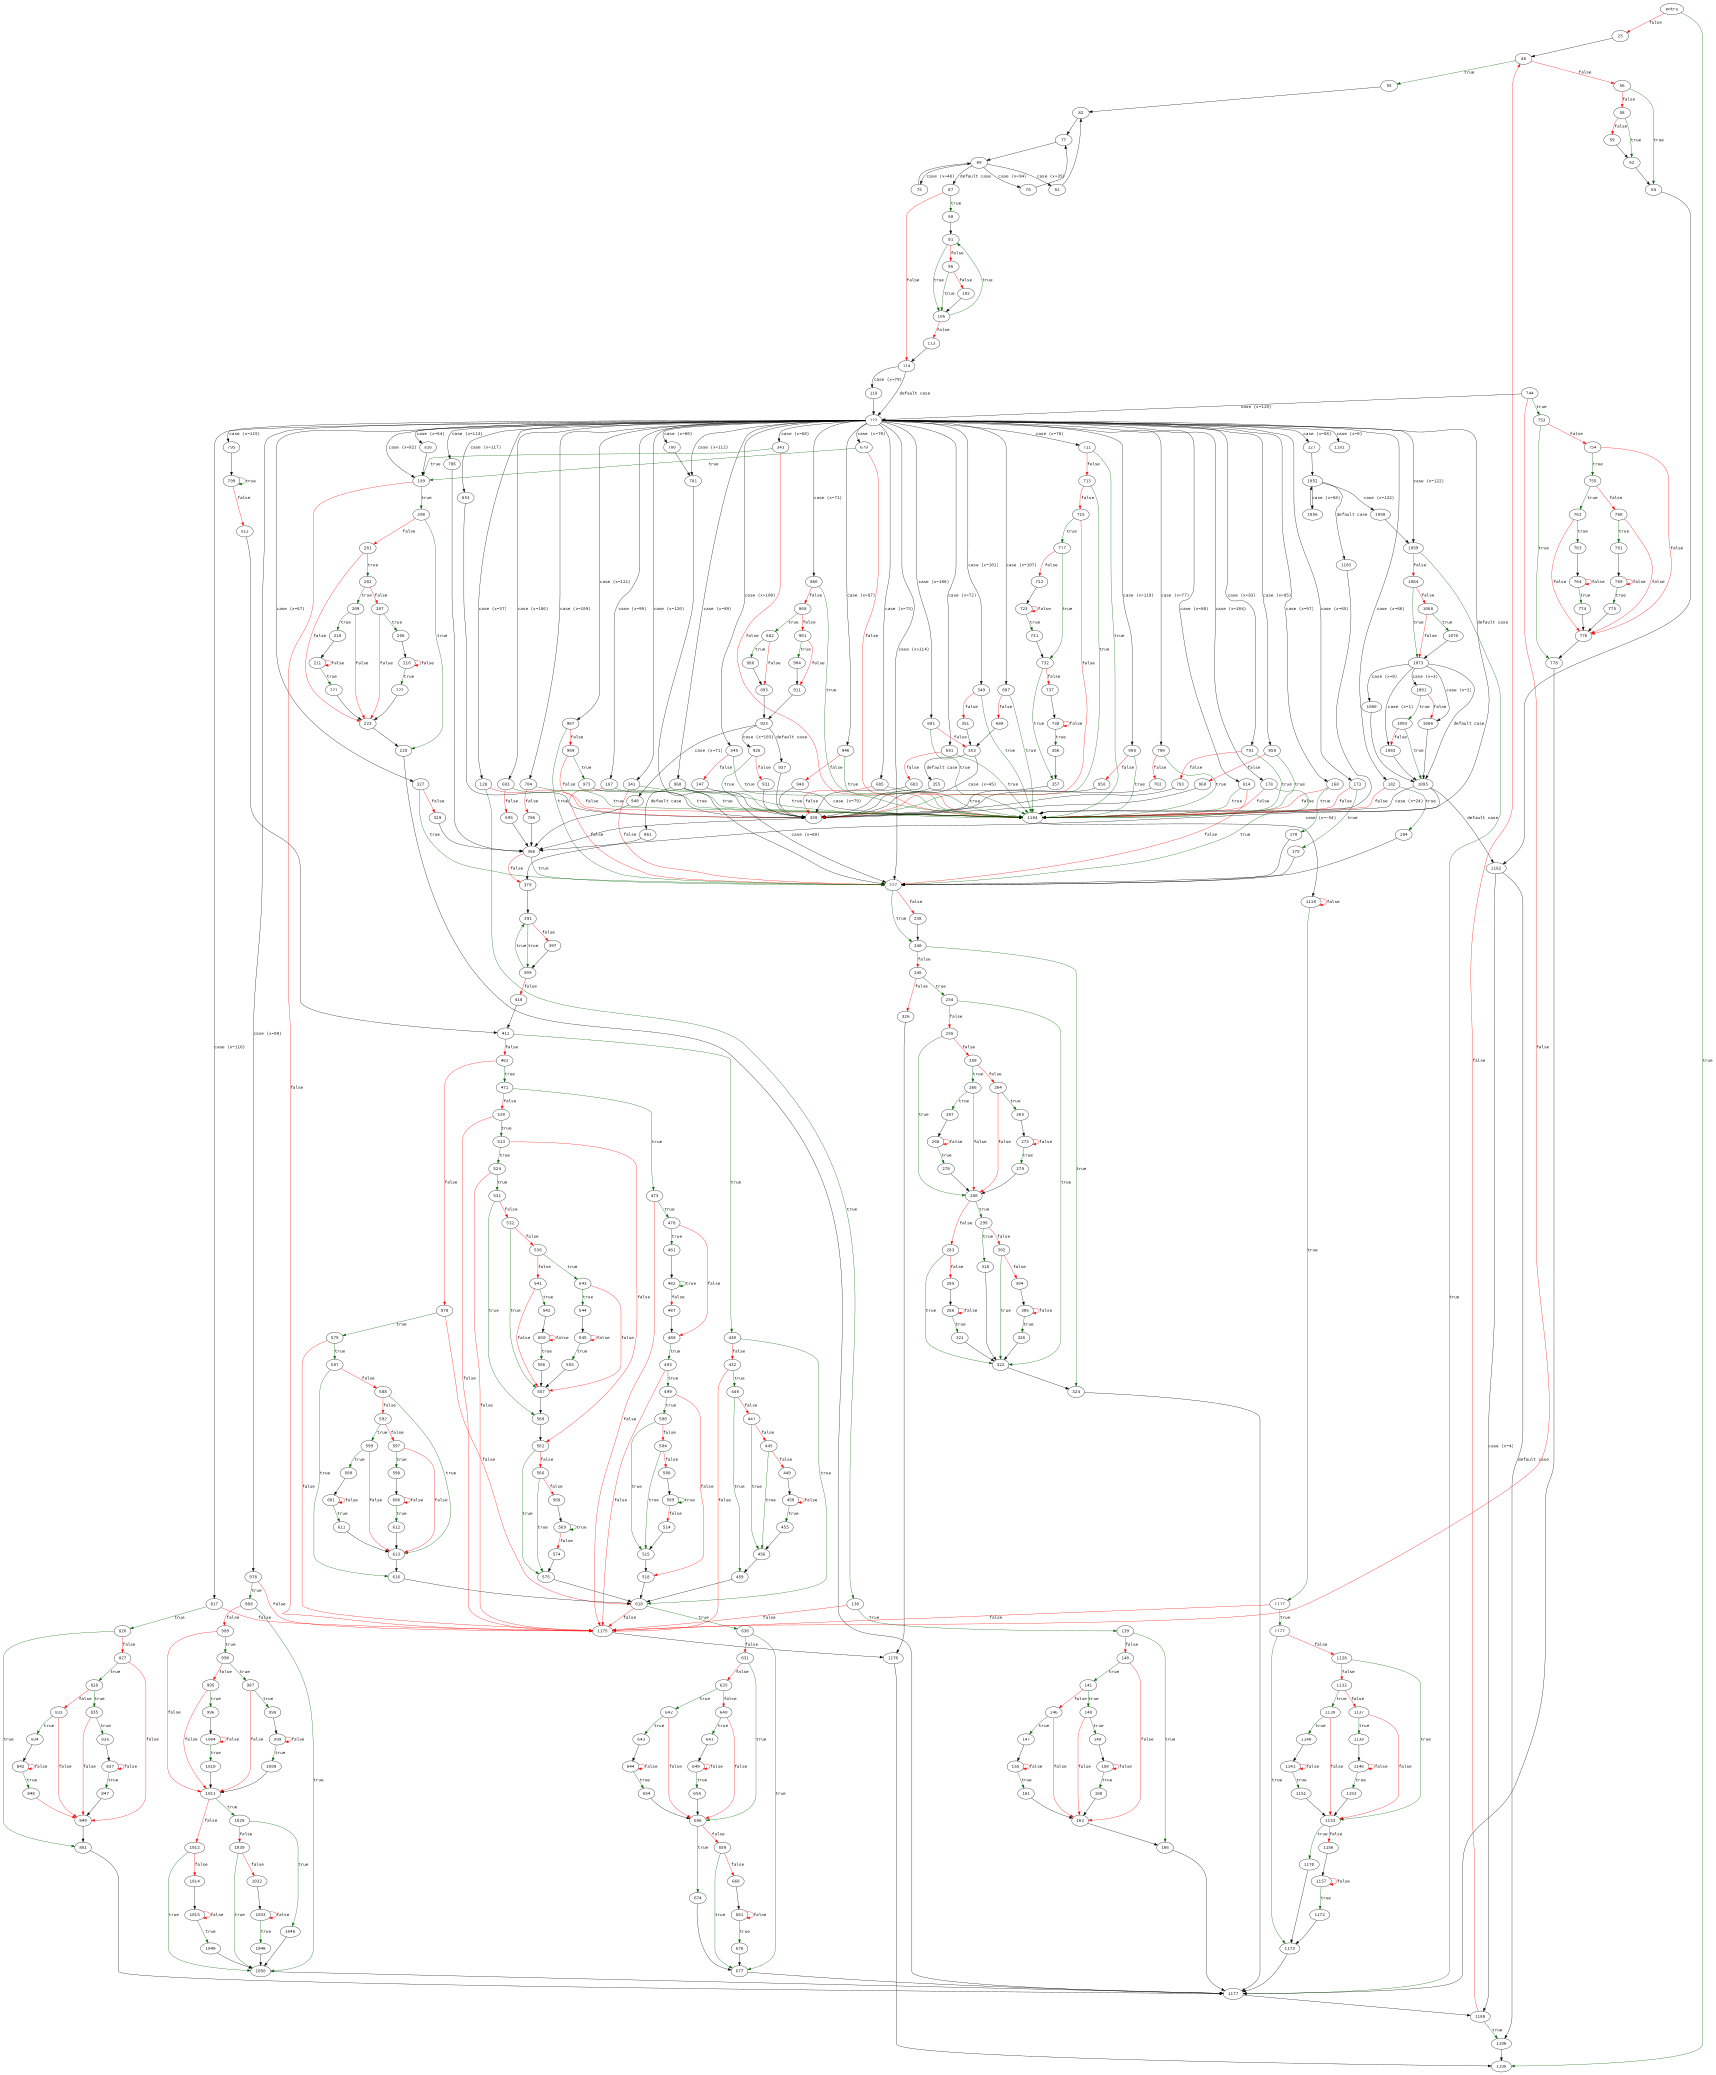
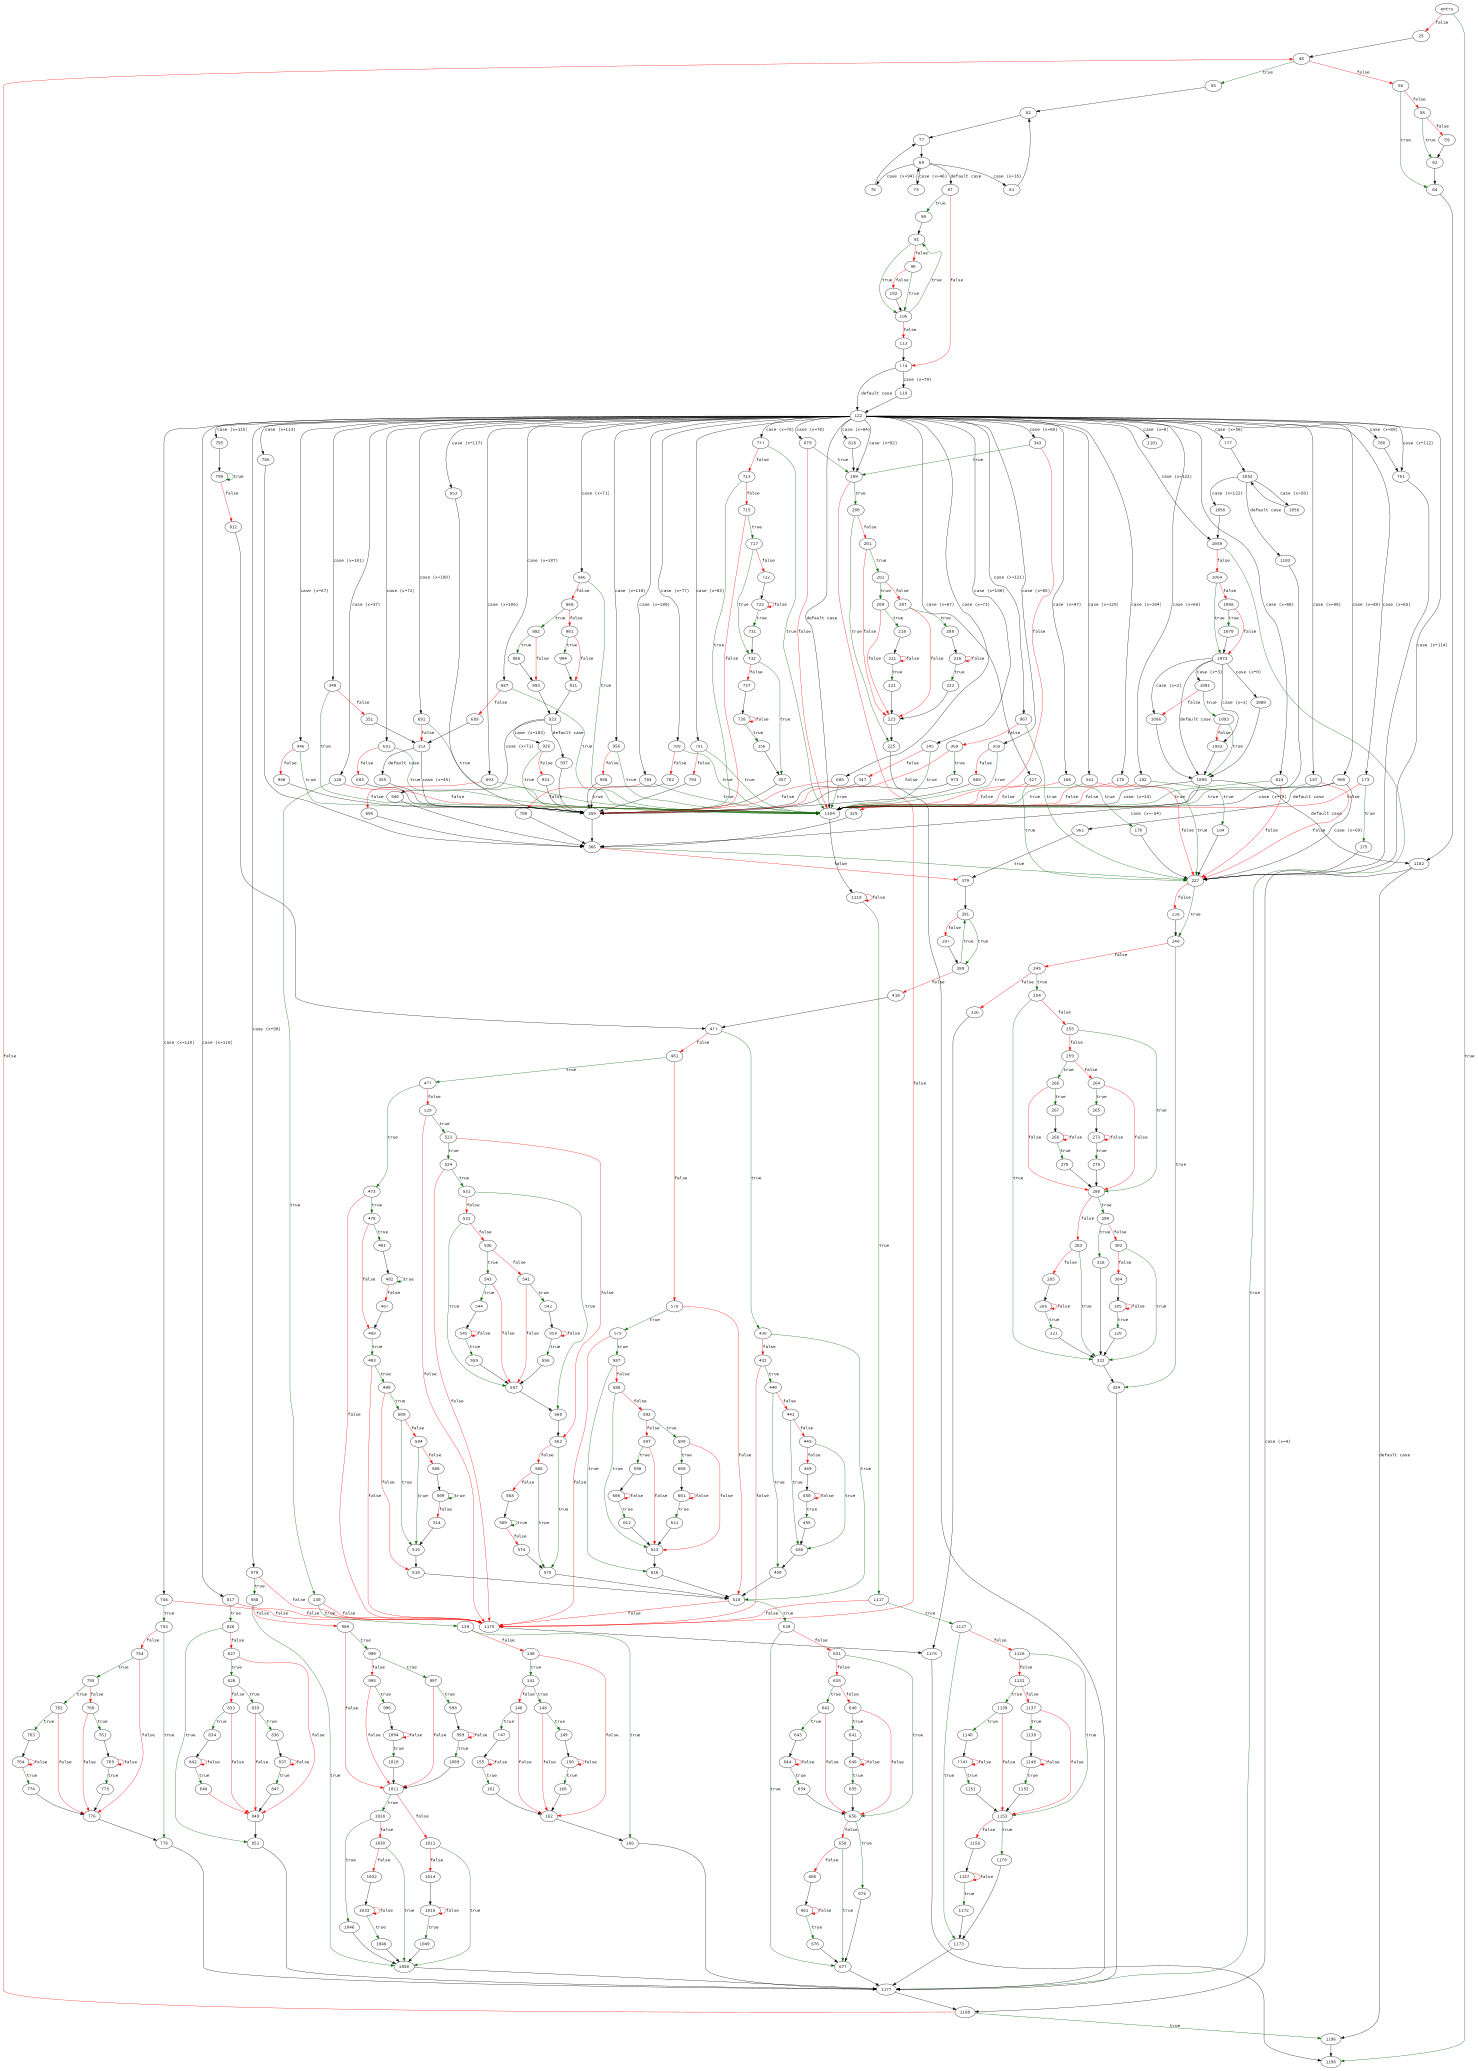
(1203, 407) -> (164, 670)
